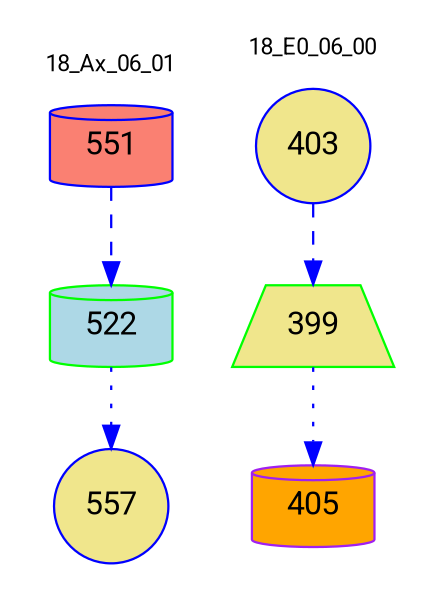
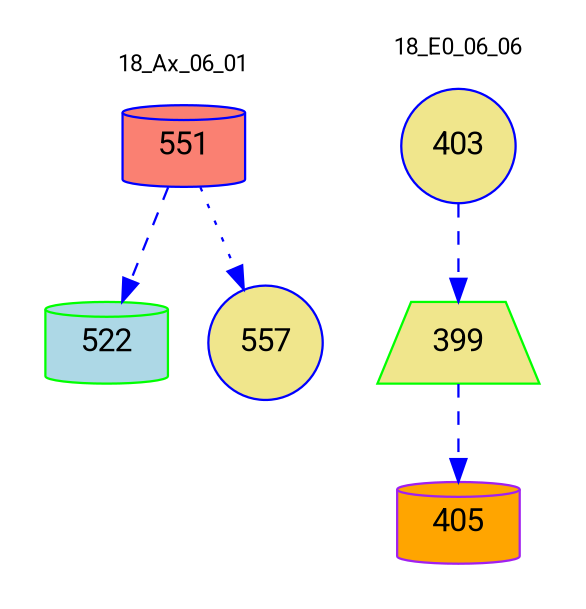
(313, 49) -> (458, 49)
(111, 396) -> (218, 228)
(313, 404) -> (458, 421)
